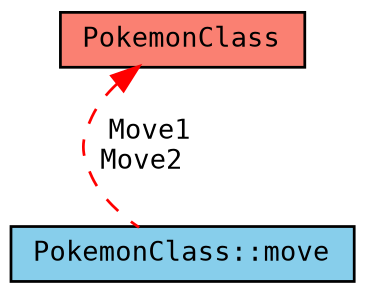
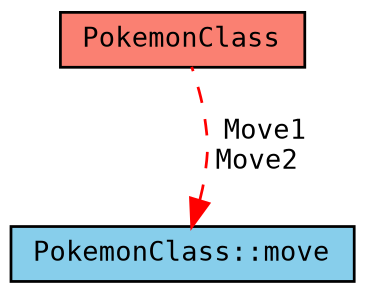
(85, 161) -> (207, 133)
